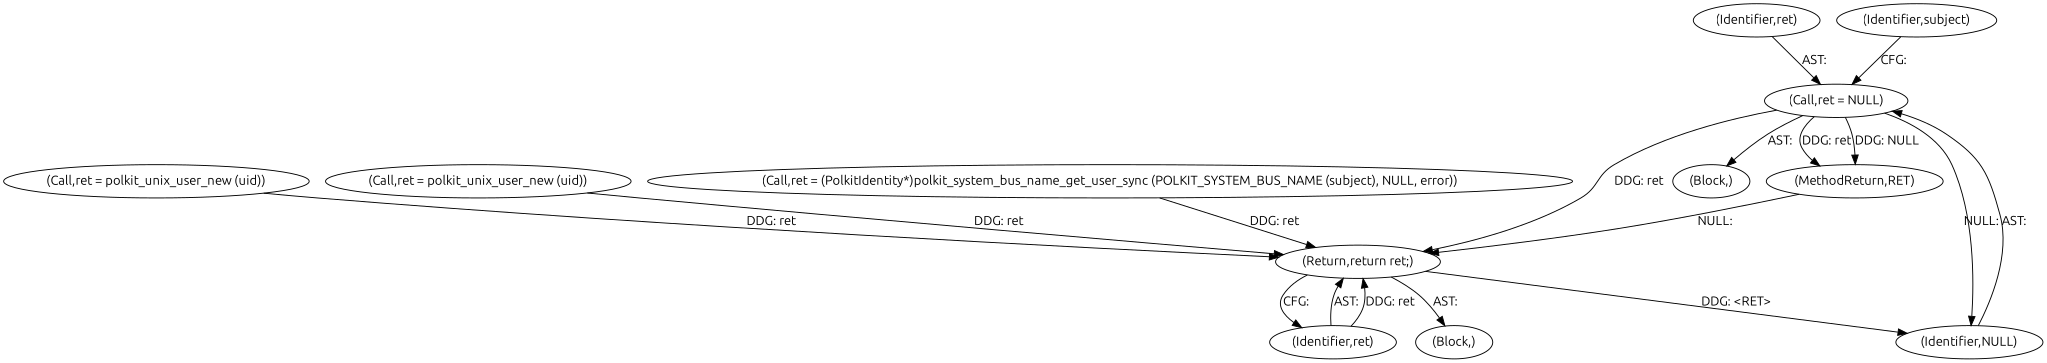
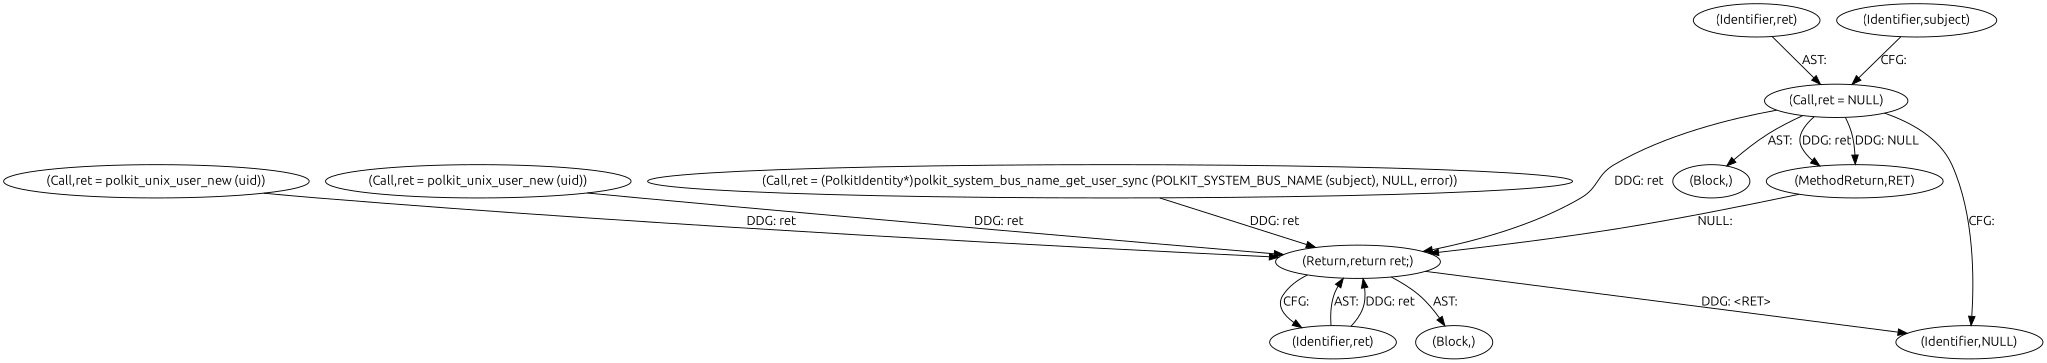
(1995, 198) -> none
(1983, 222) -> (1983, 222)
